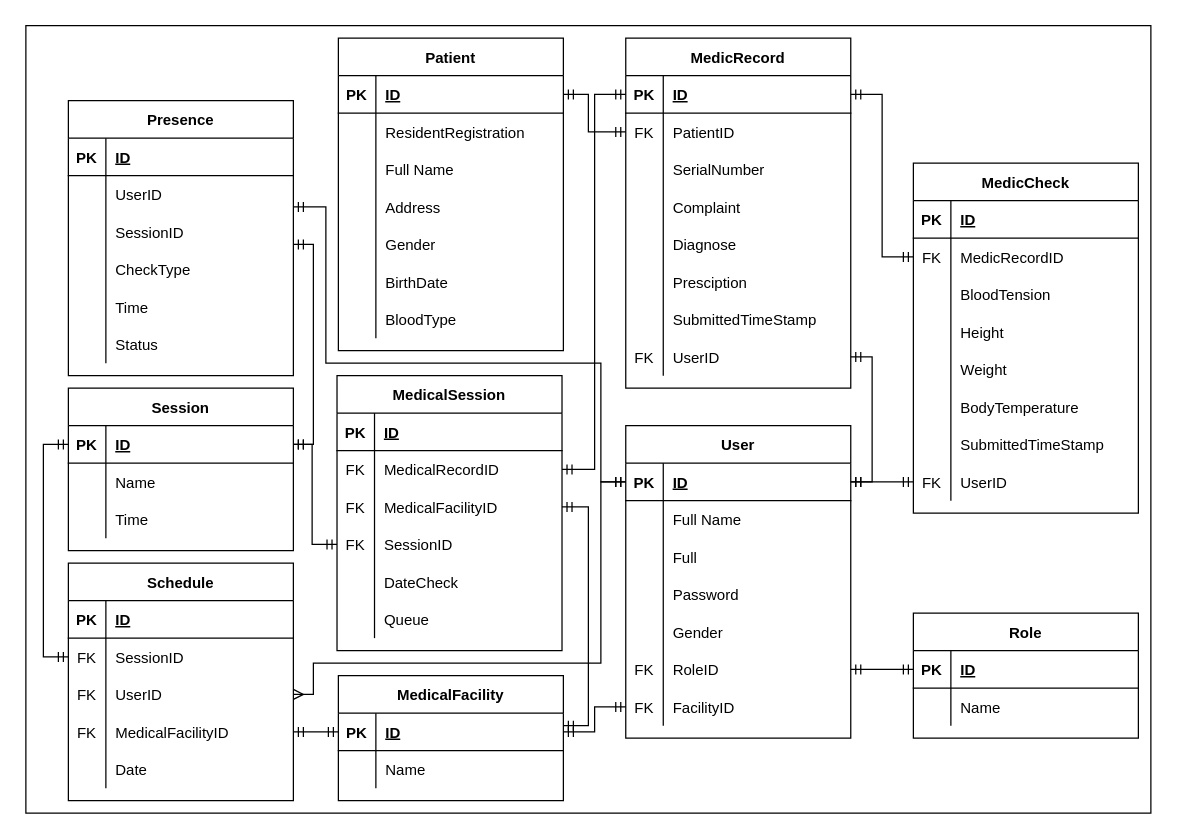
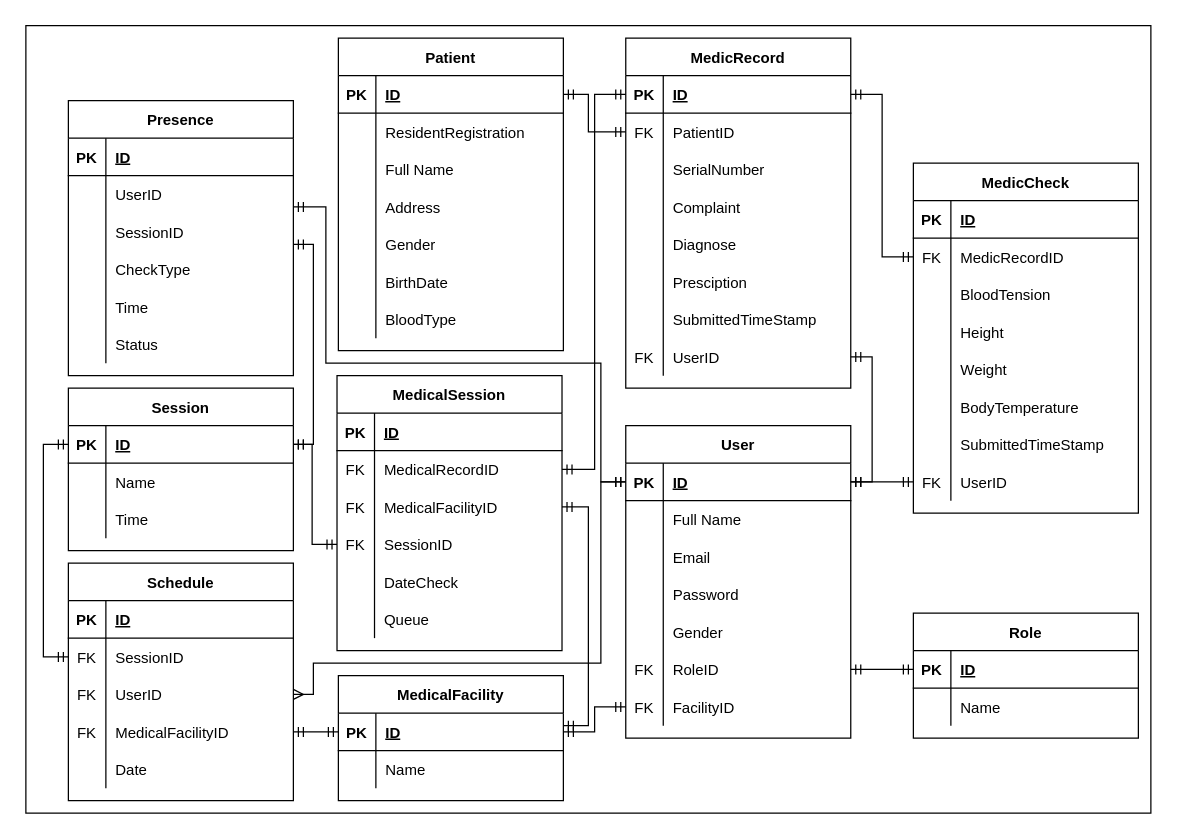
(685, 558) -> (689, 558)
